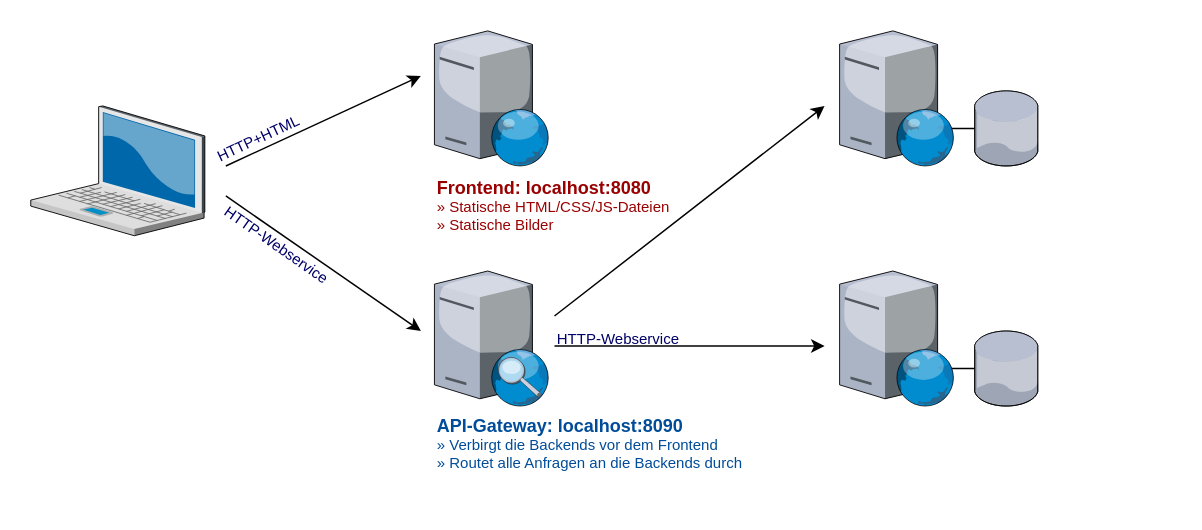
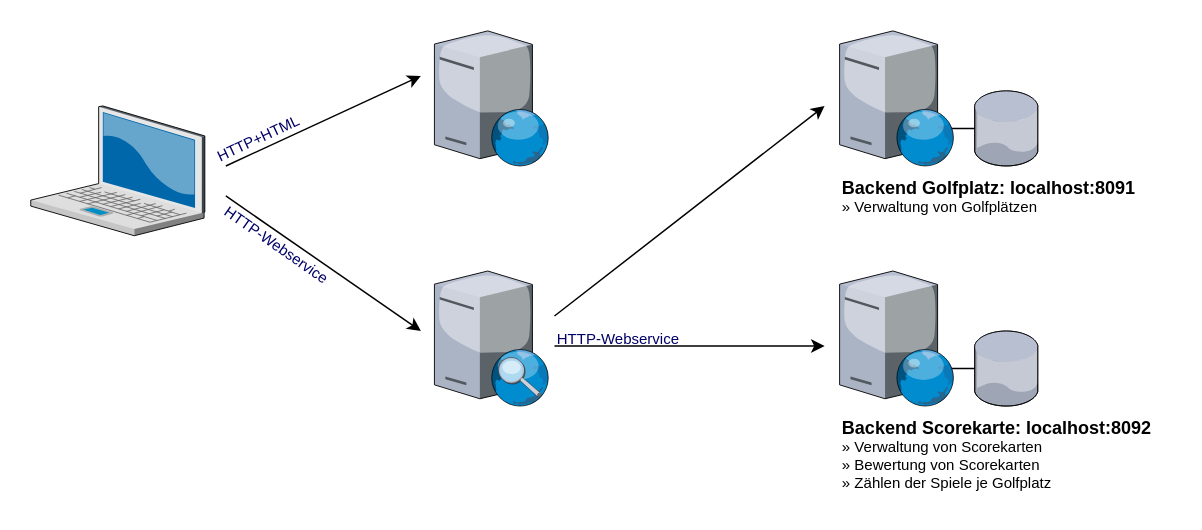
none -> (997, 190)
(562, 212) -> none
(599, 443) -> none
none -> (1004, 452)
